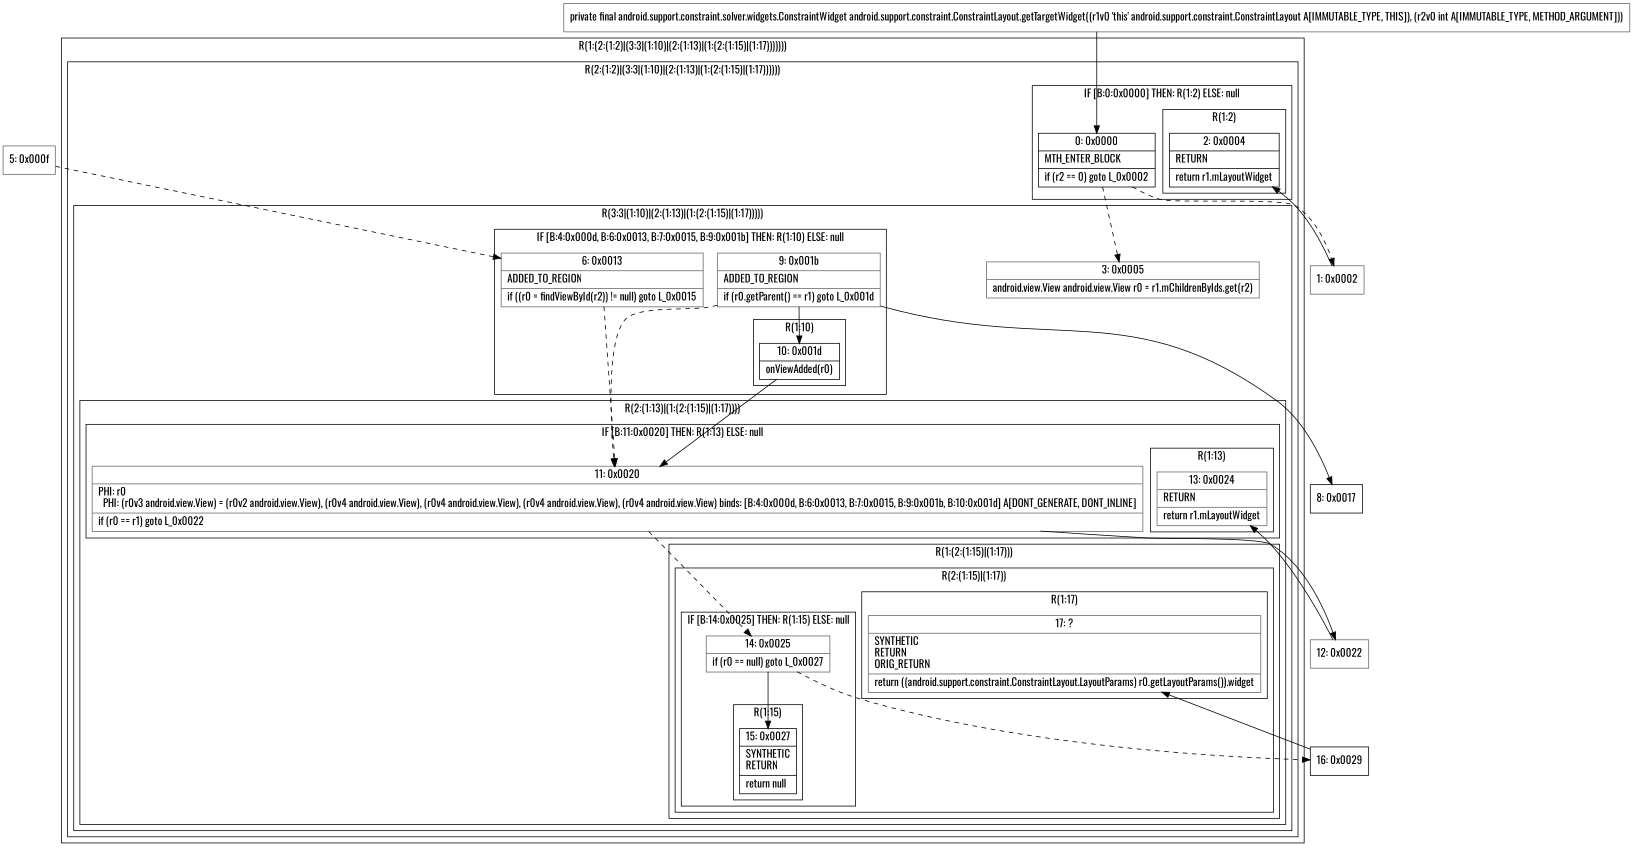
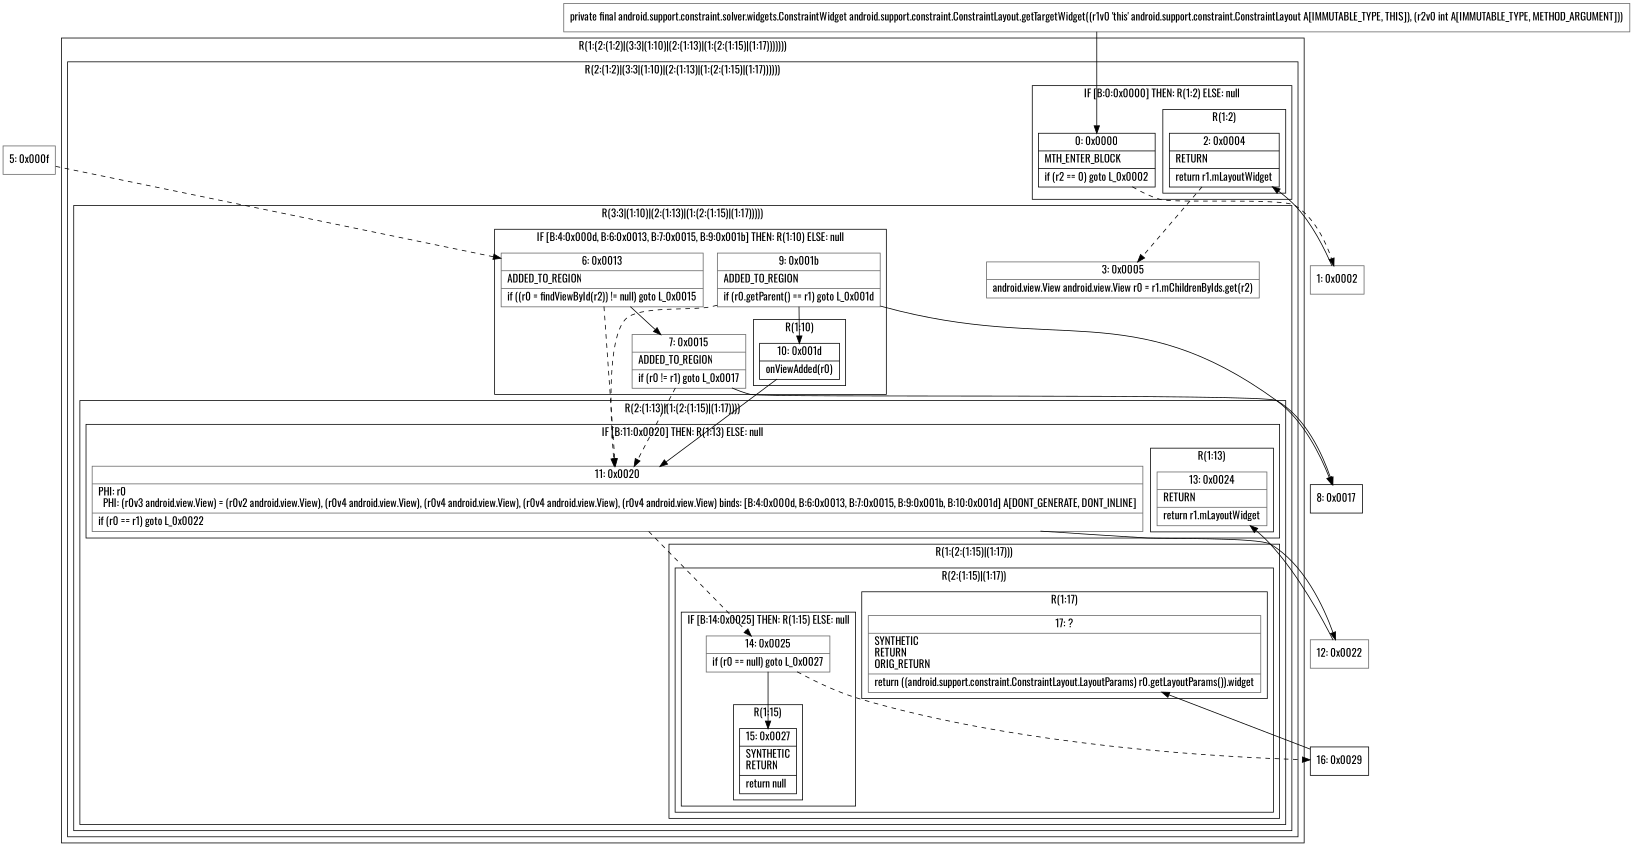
(1110, 221) -> (1172, 222)
none -> (689, 361)
